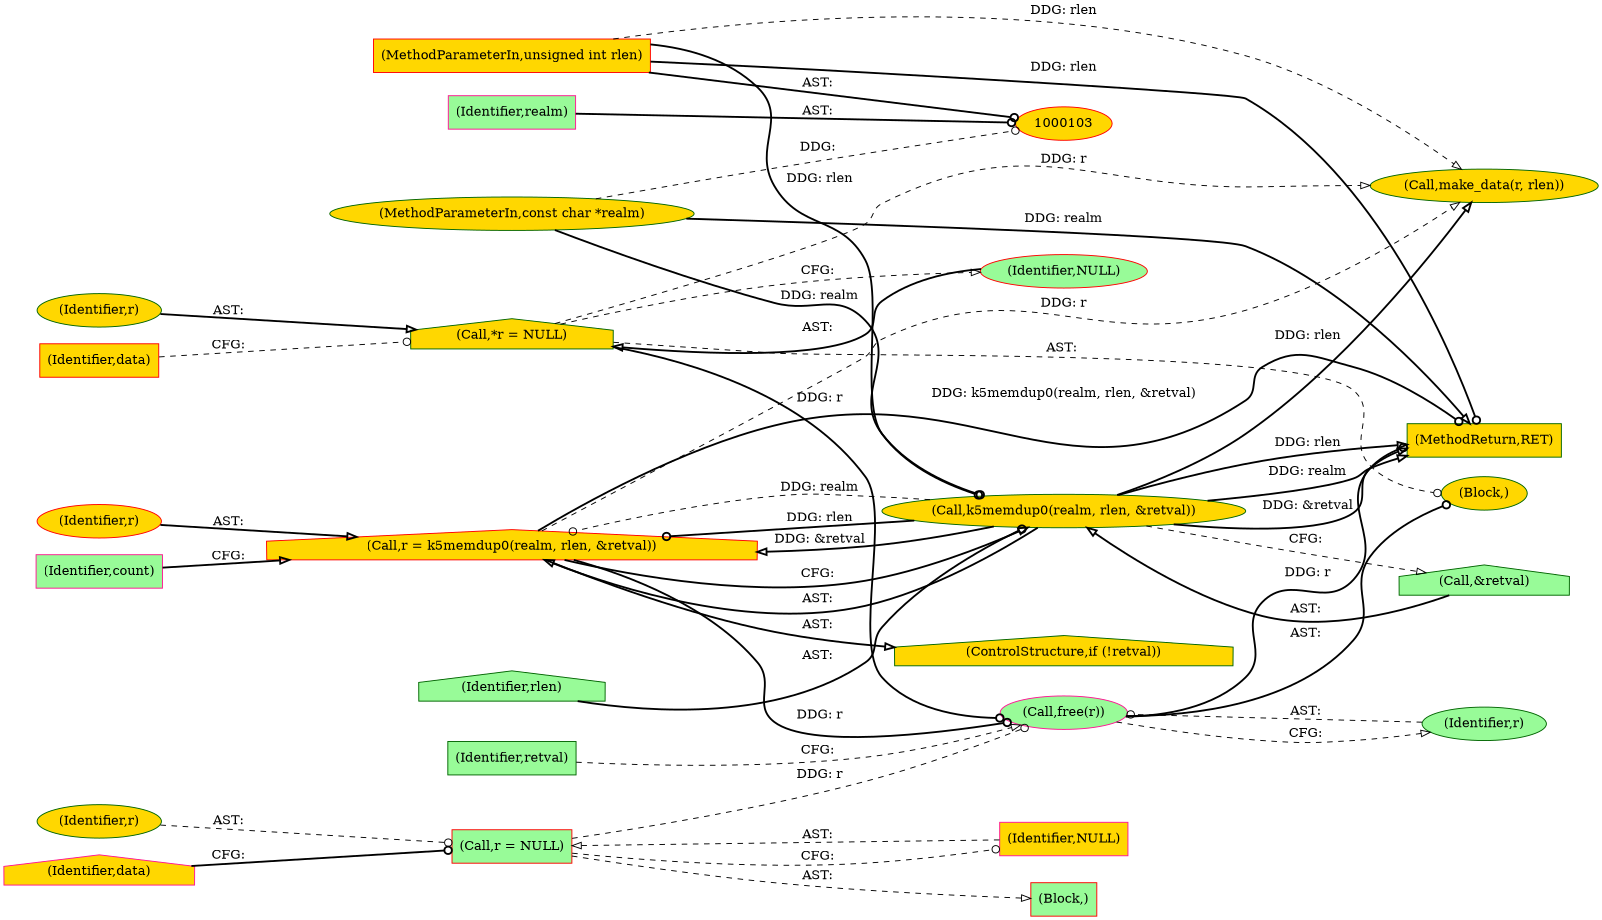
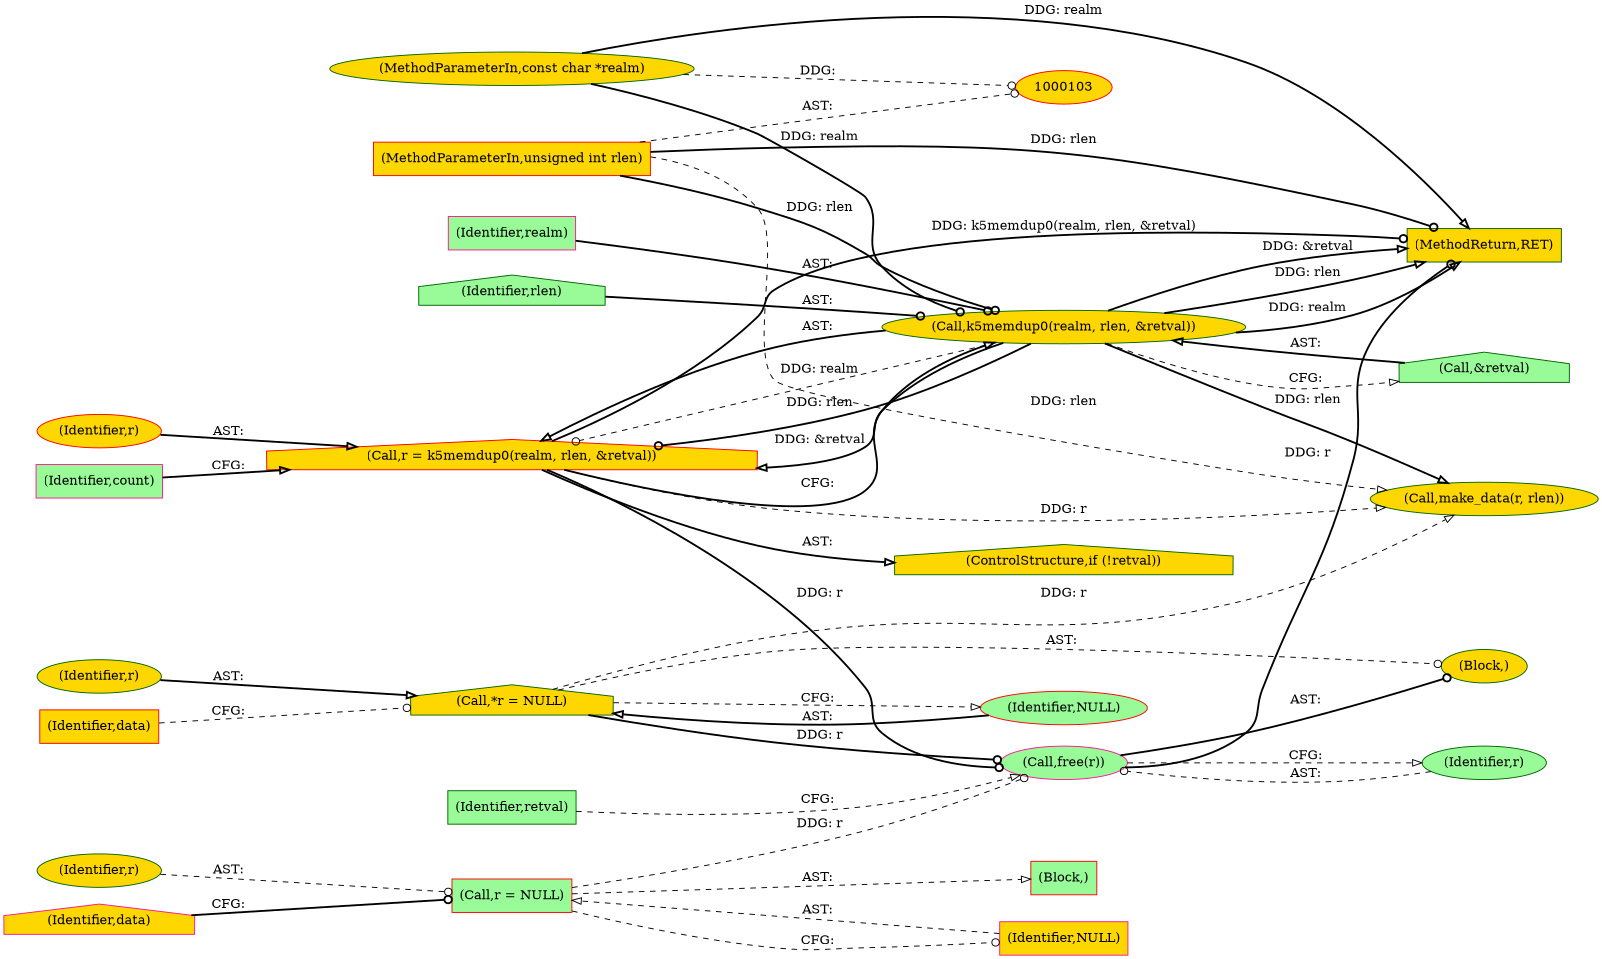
(830, 95) -> (825, 118)
(792, 118) -> (781, 271)
